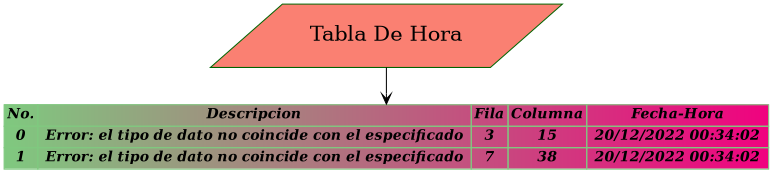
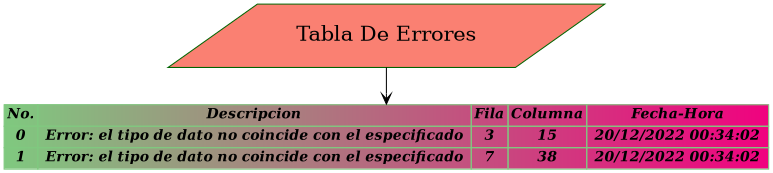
(386, 36) -> (386, 36)
